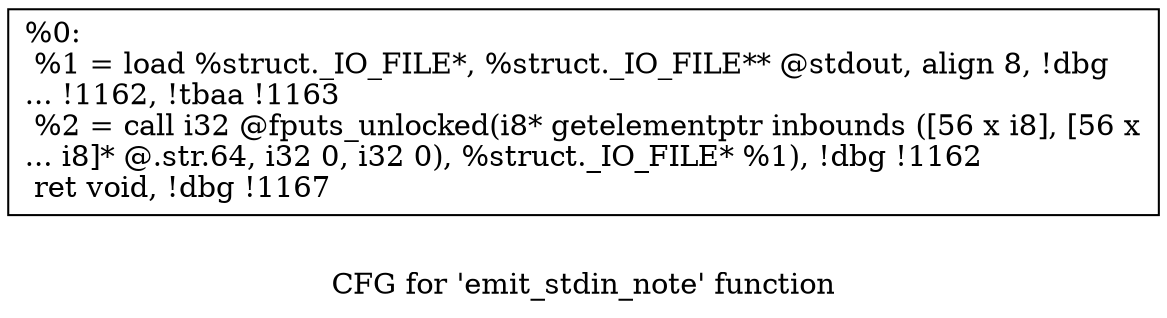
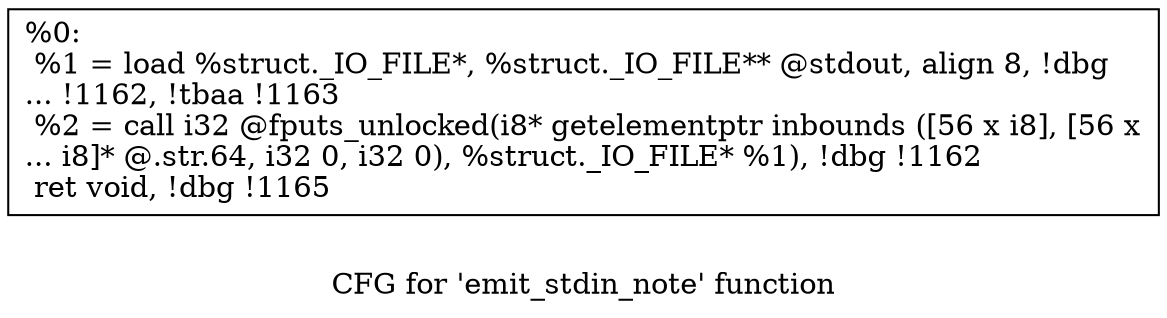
(178, 188) -> (178, 188)
